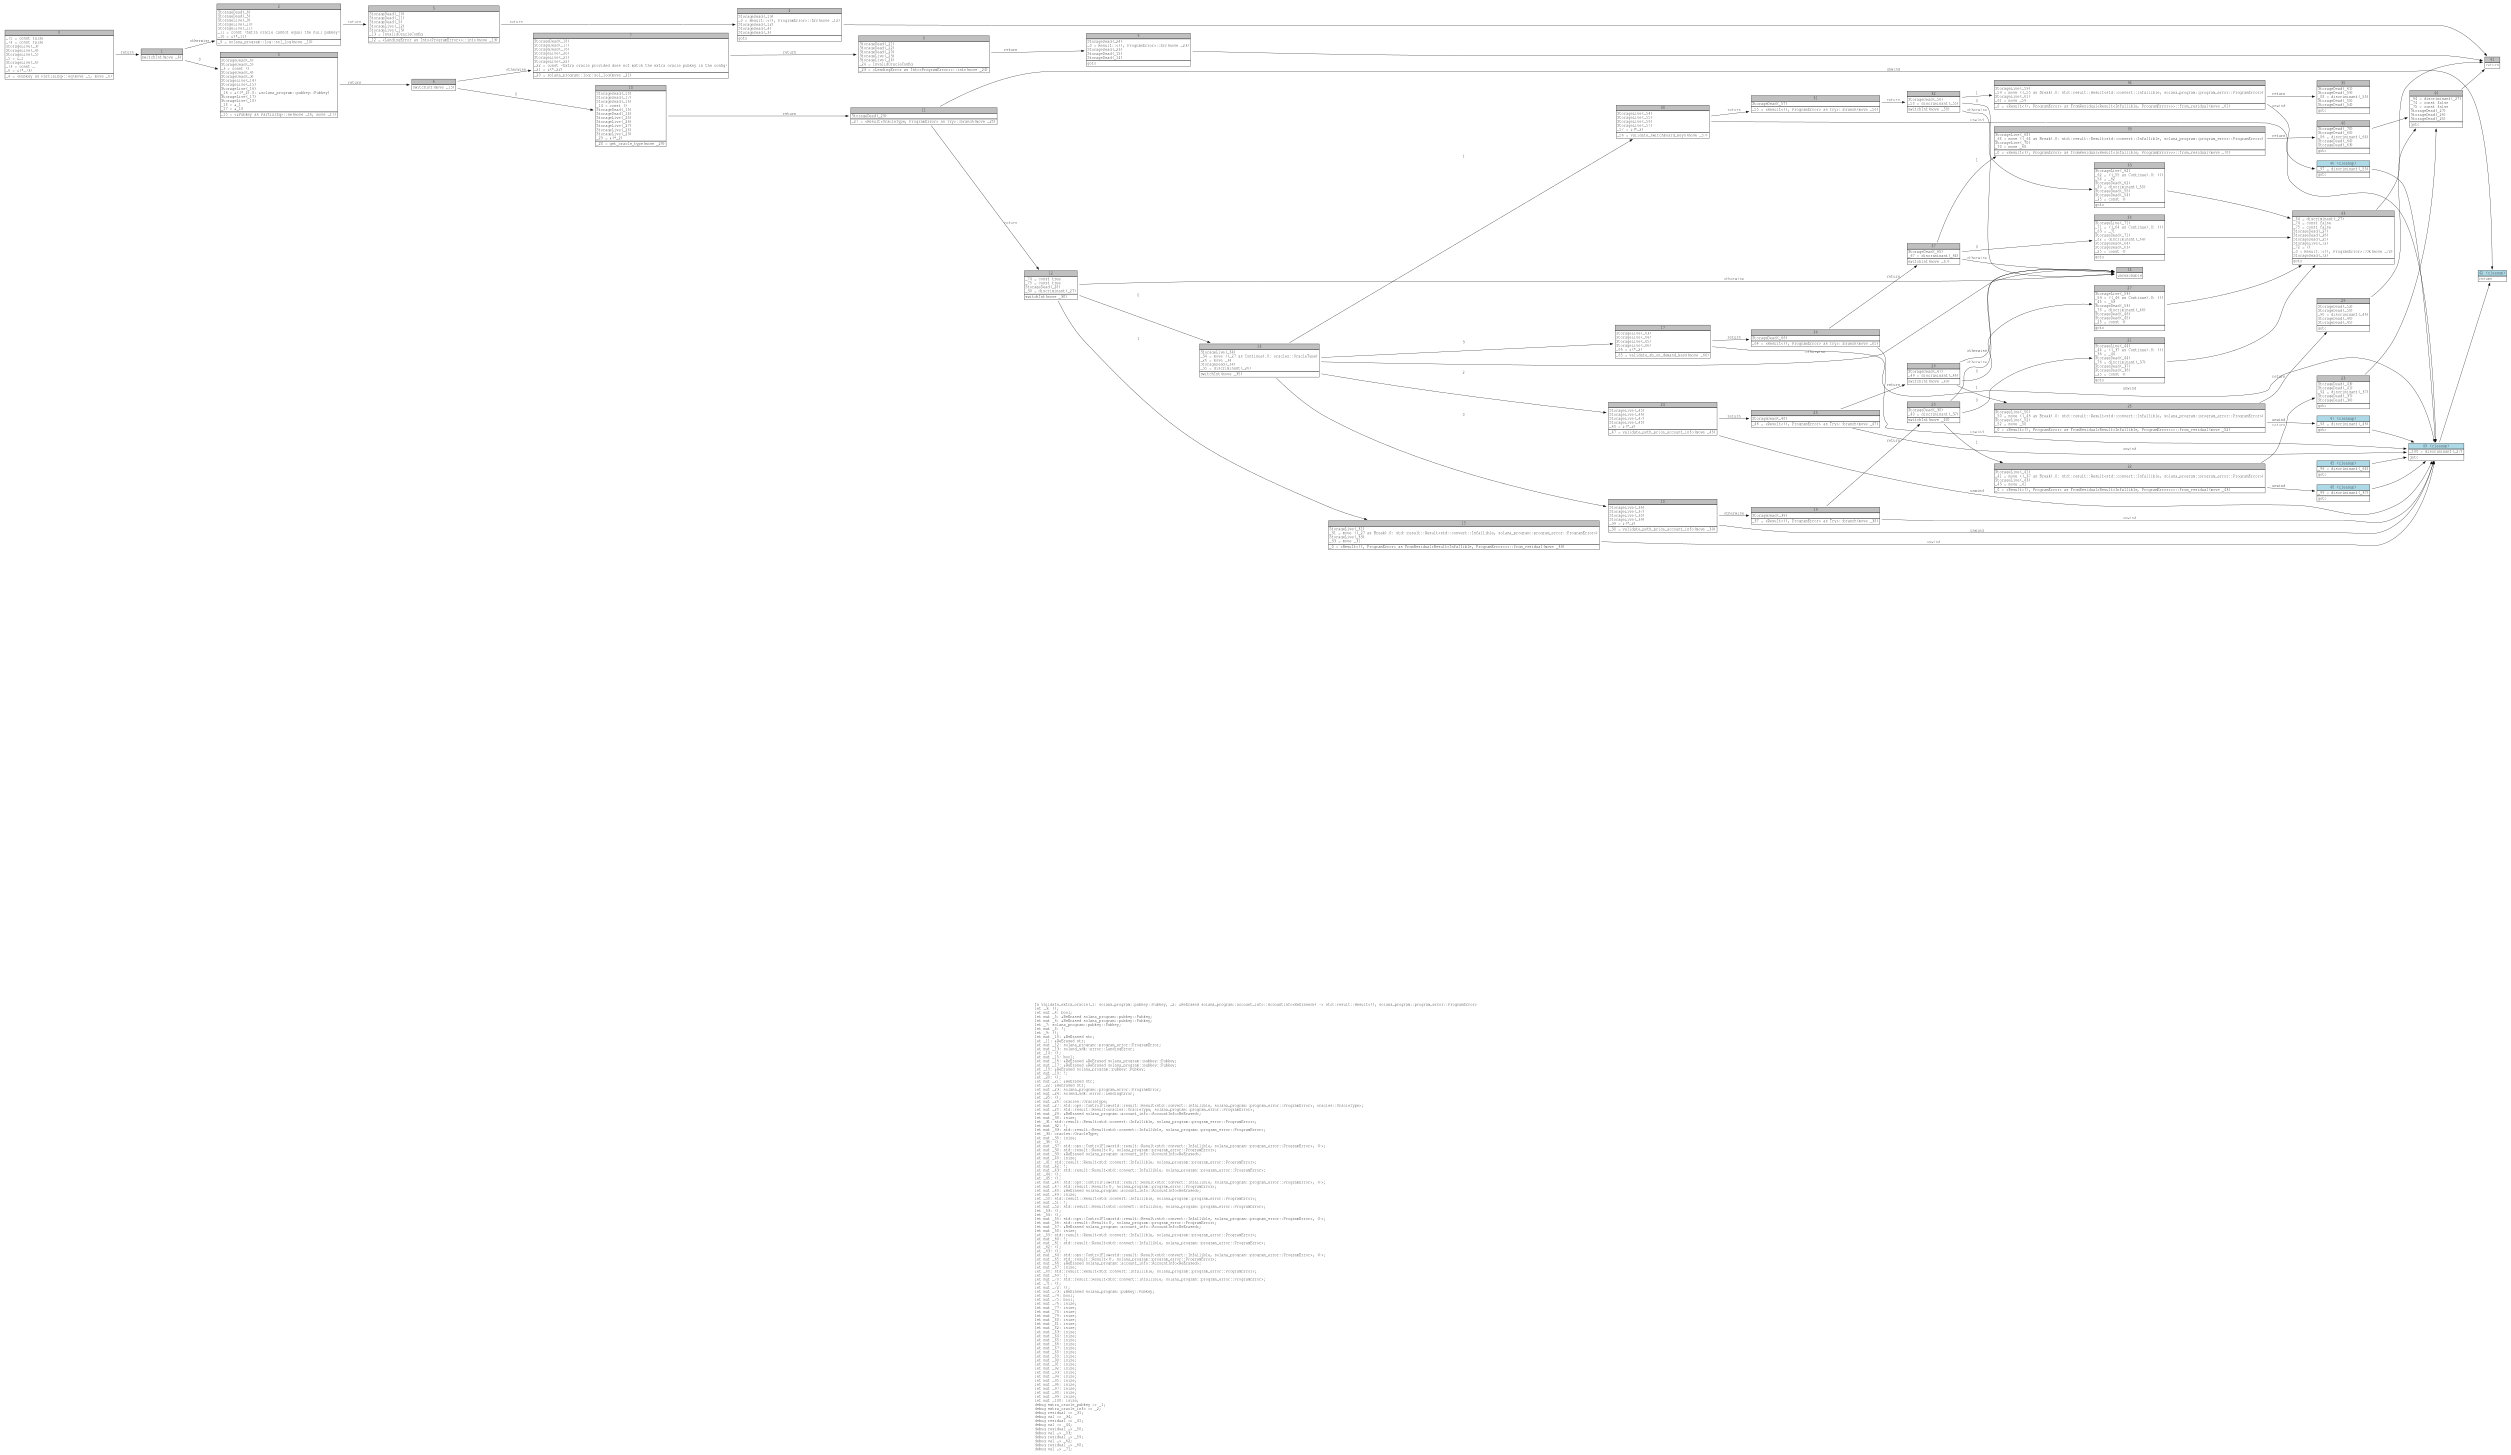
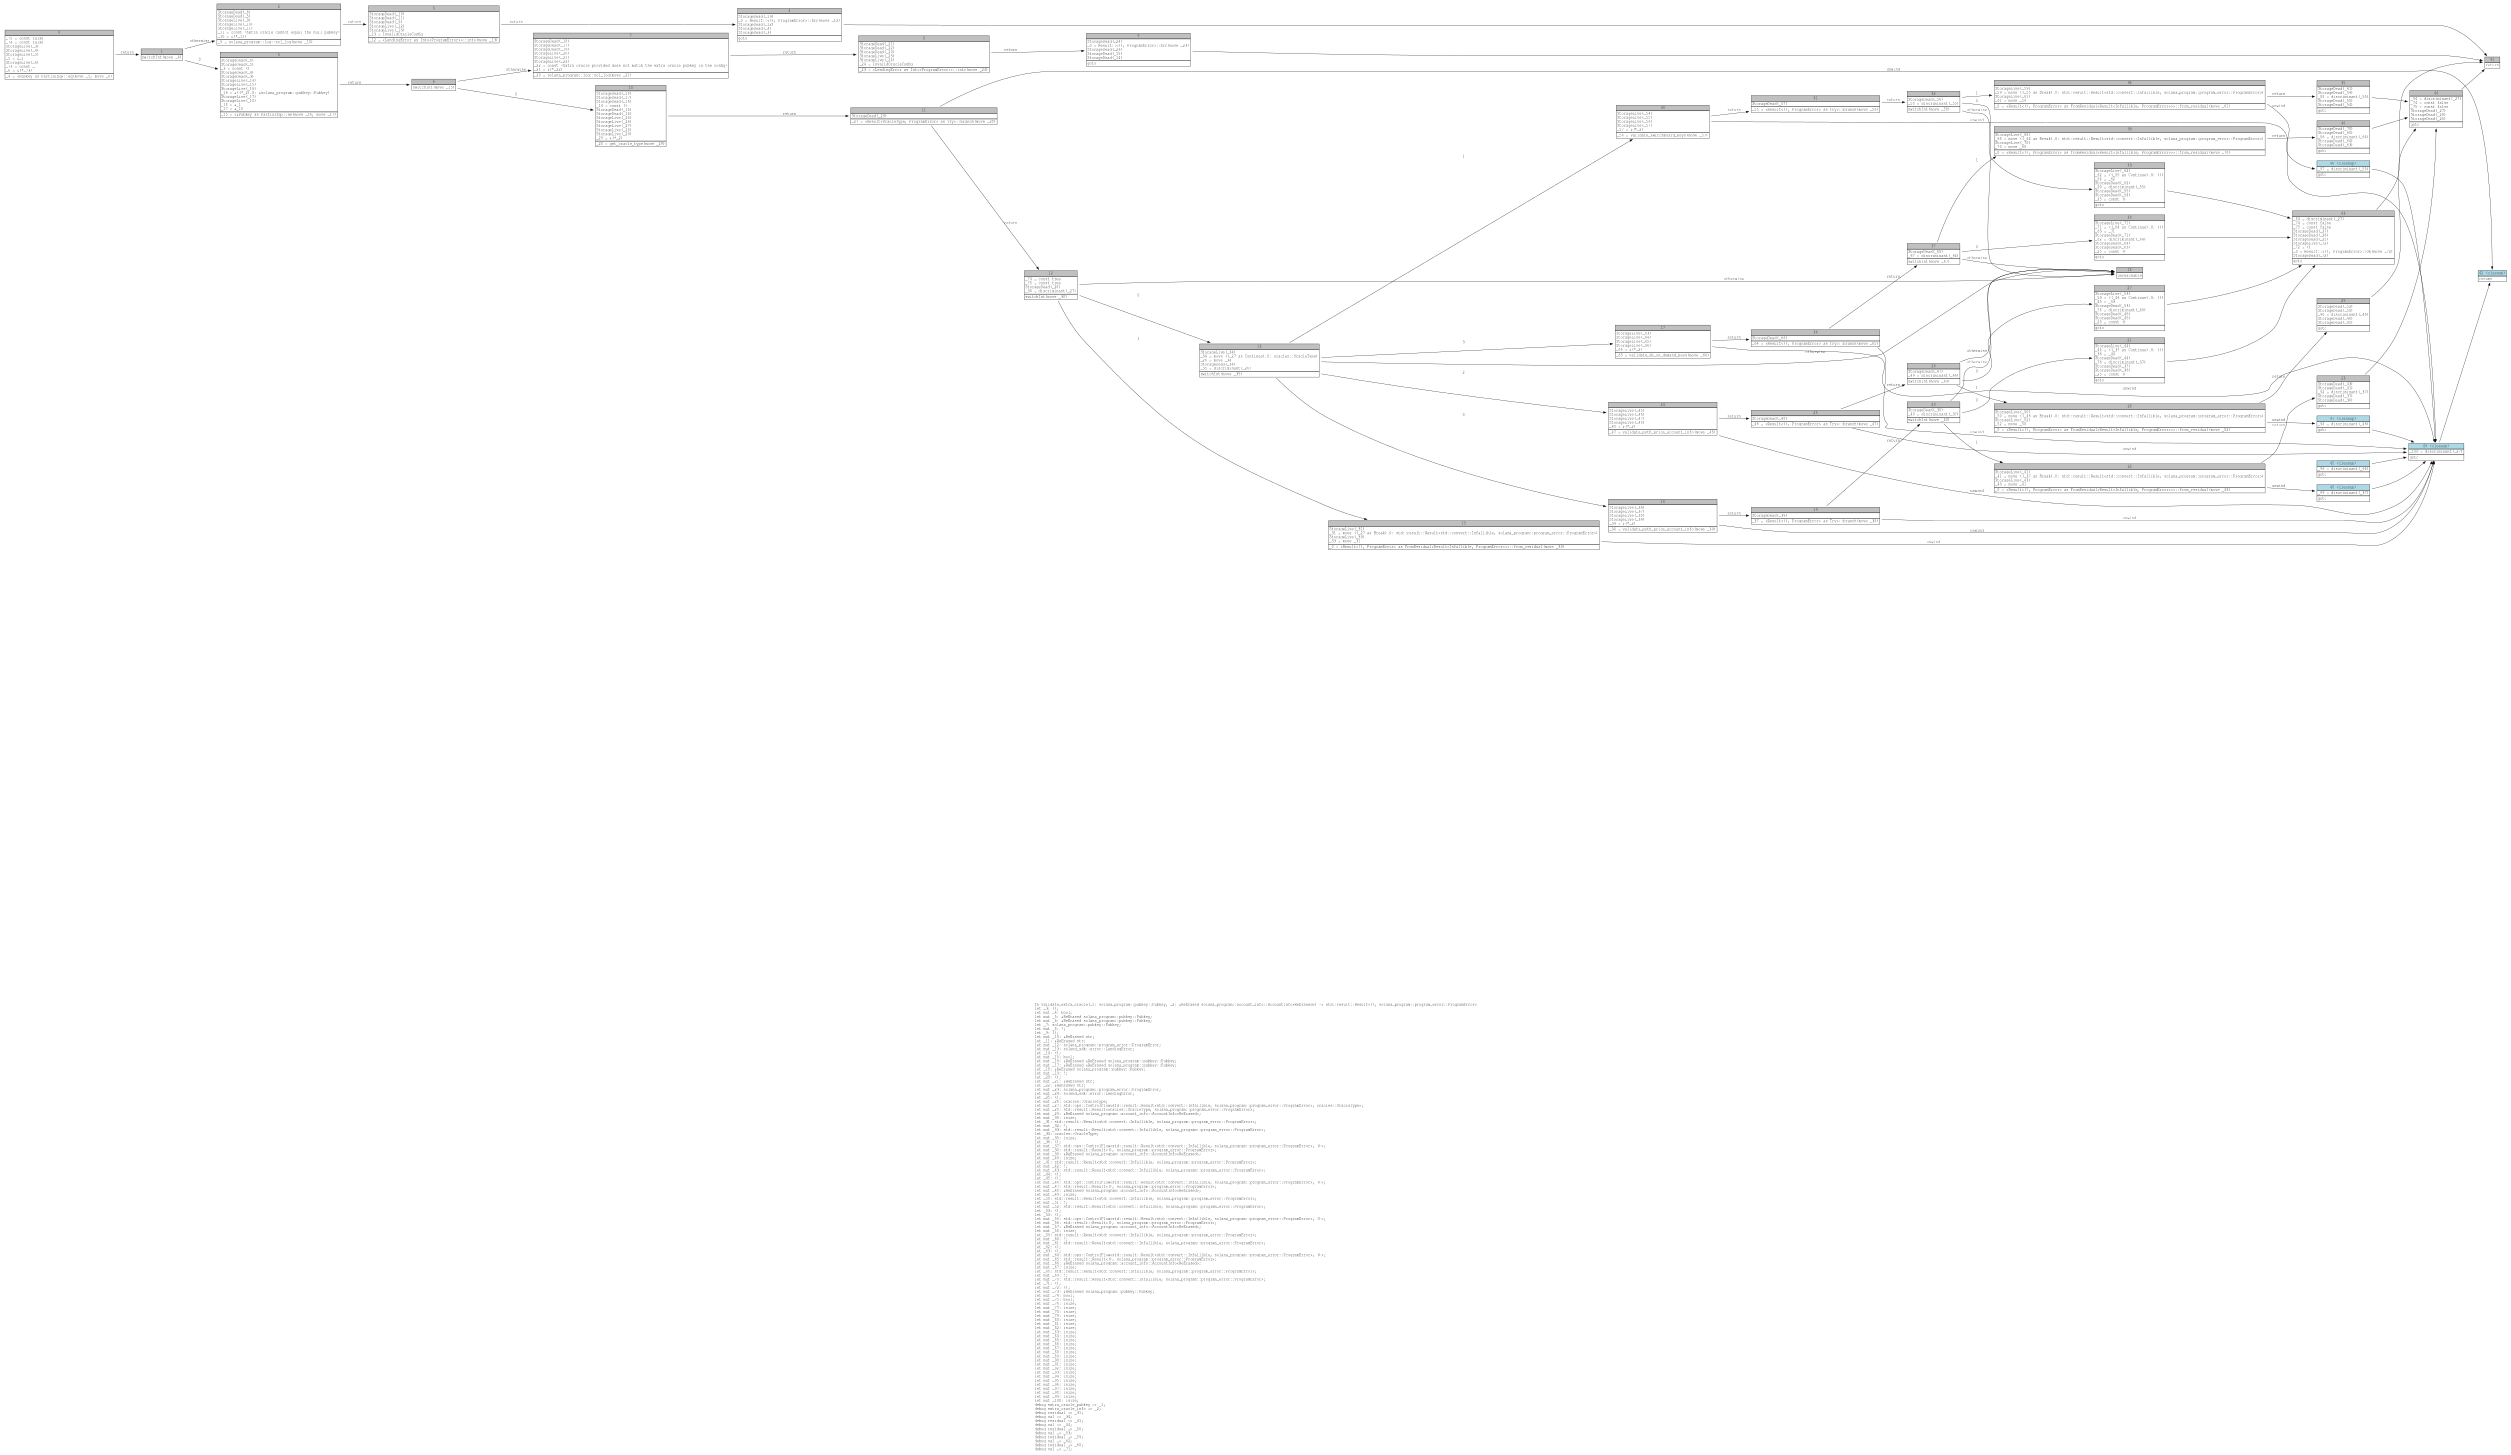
none -> (2388, 99)
(1734, 514) -> (1734, 514)
